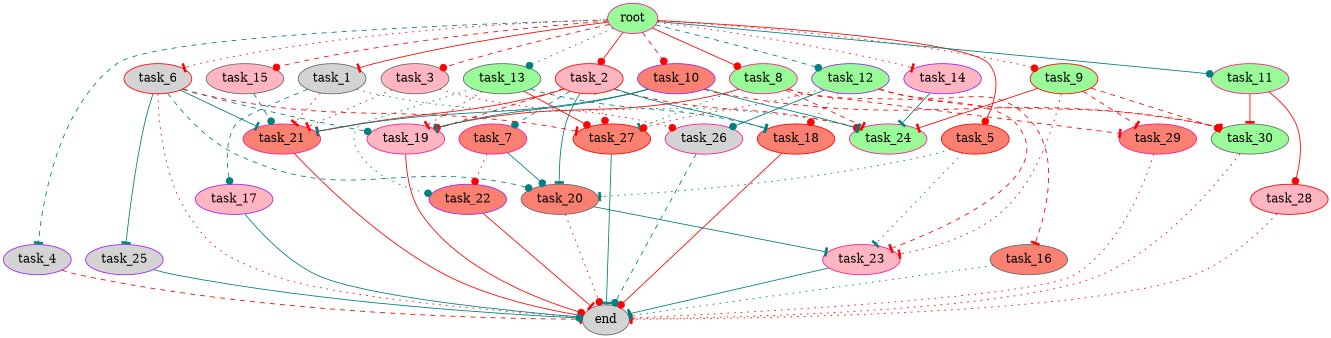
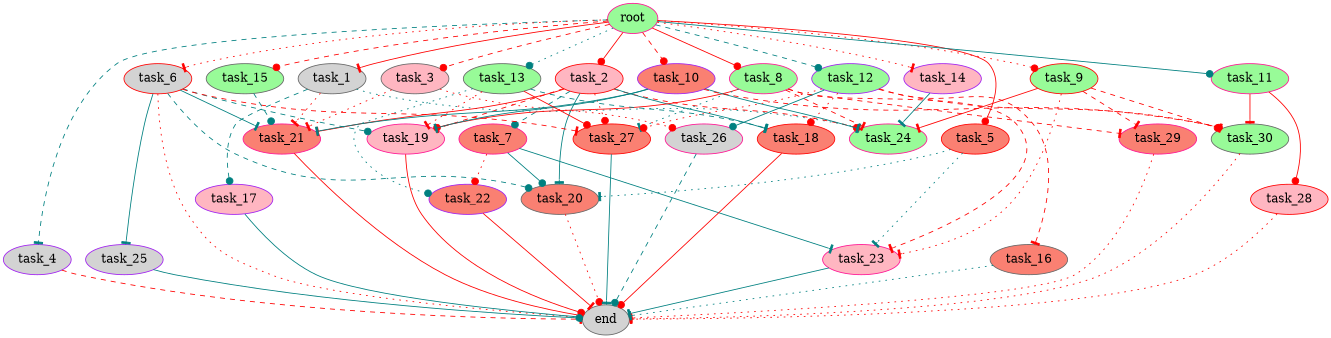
(245, 79) -> (245, 79)
(714, 230) -> (682, 201)
